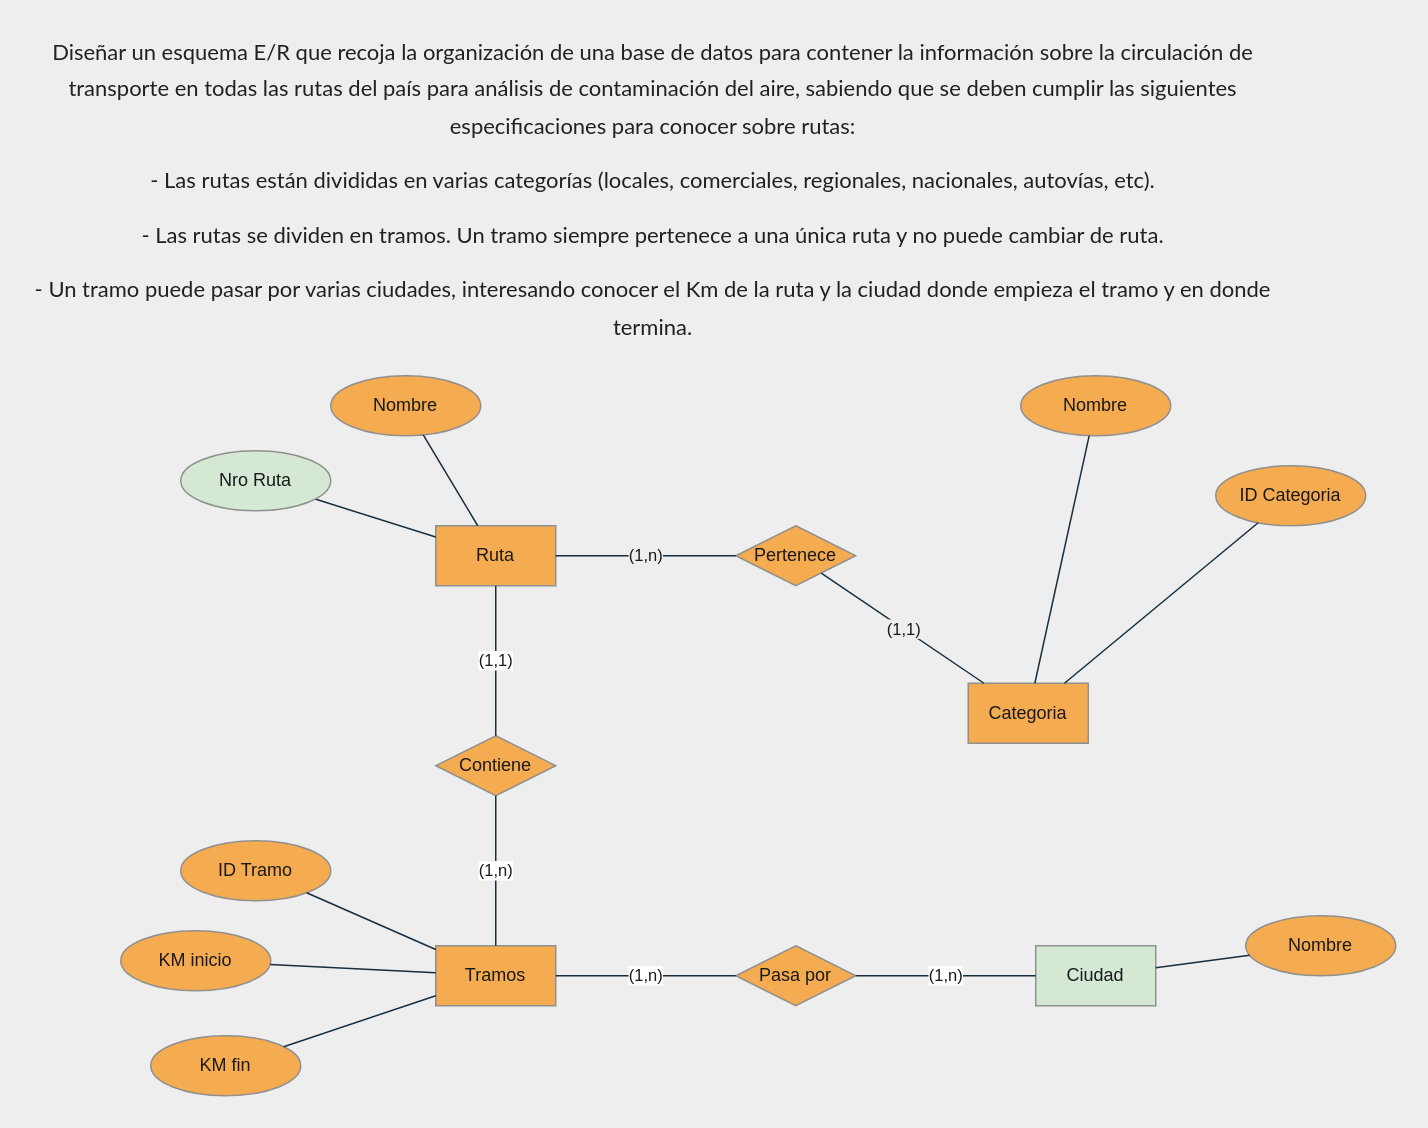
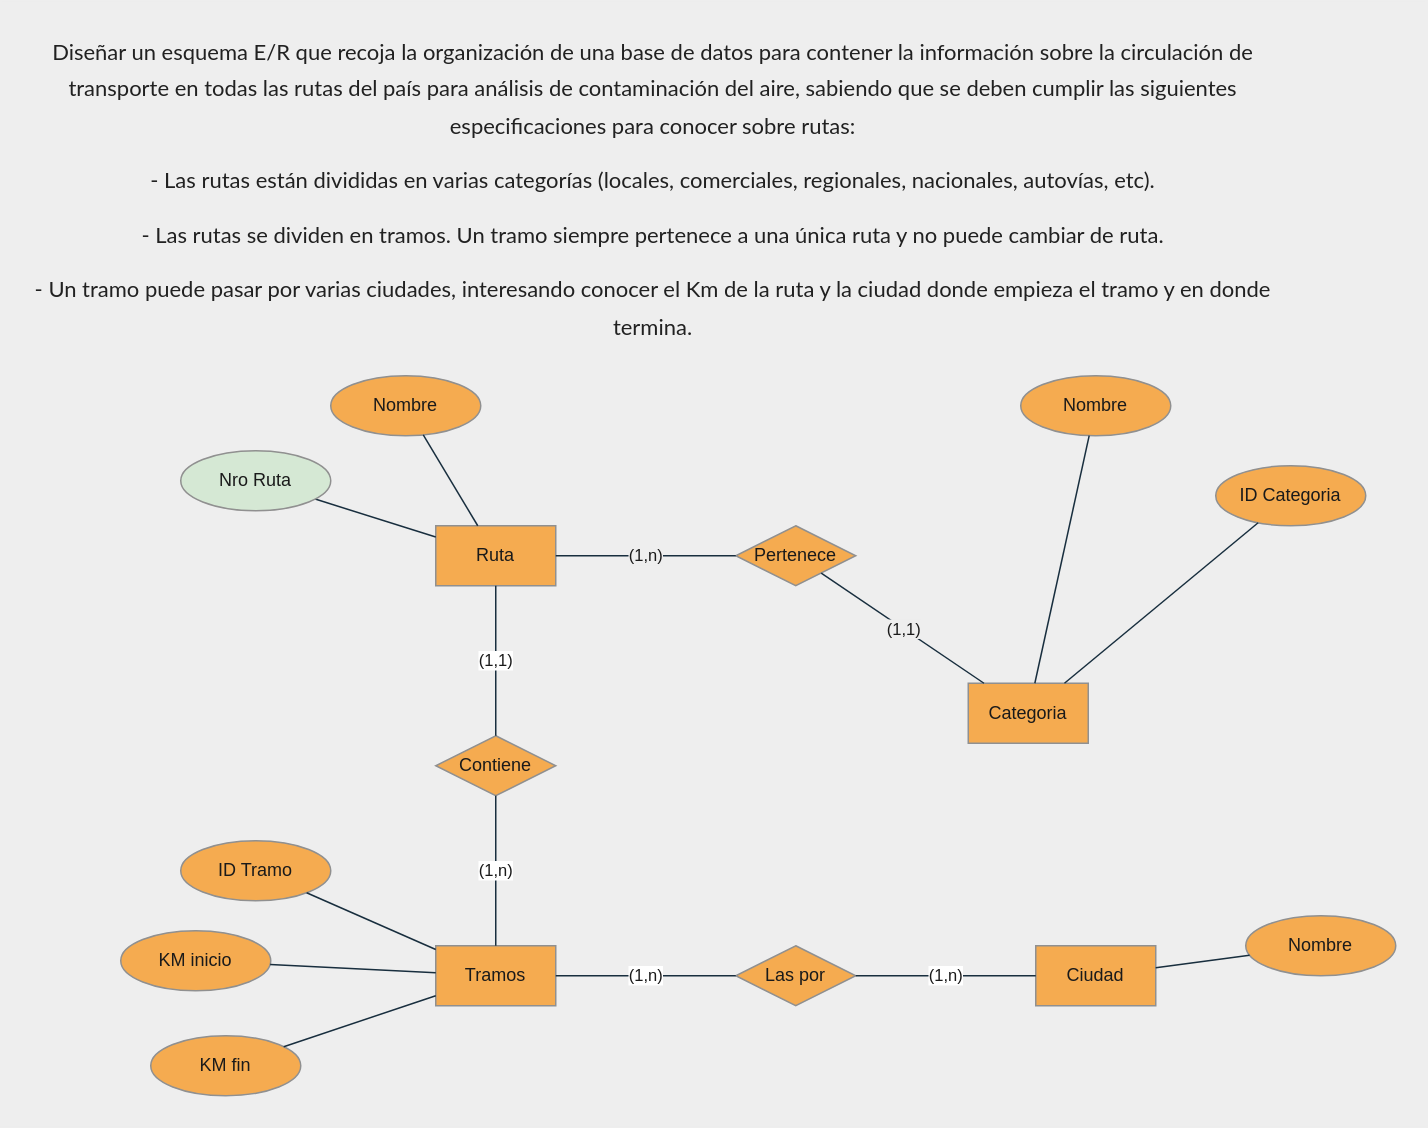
(796, 976) -> (796, 976)
(1096, 976) -> (1096, 976)
